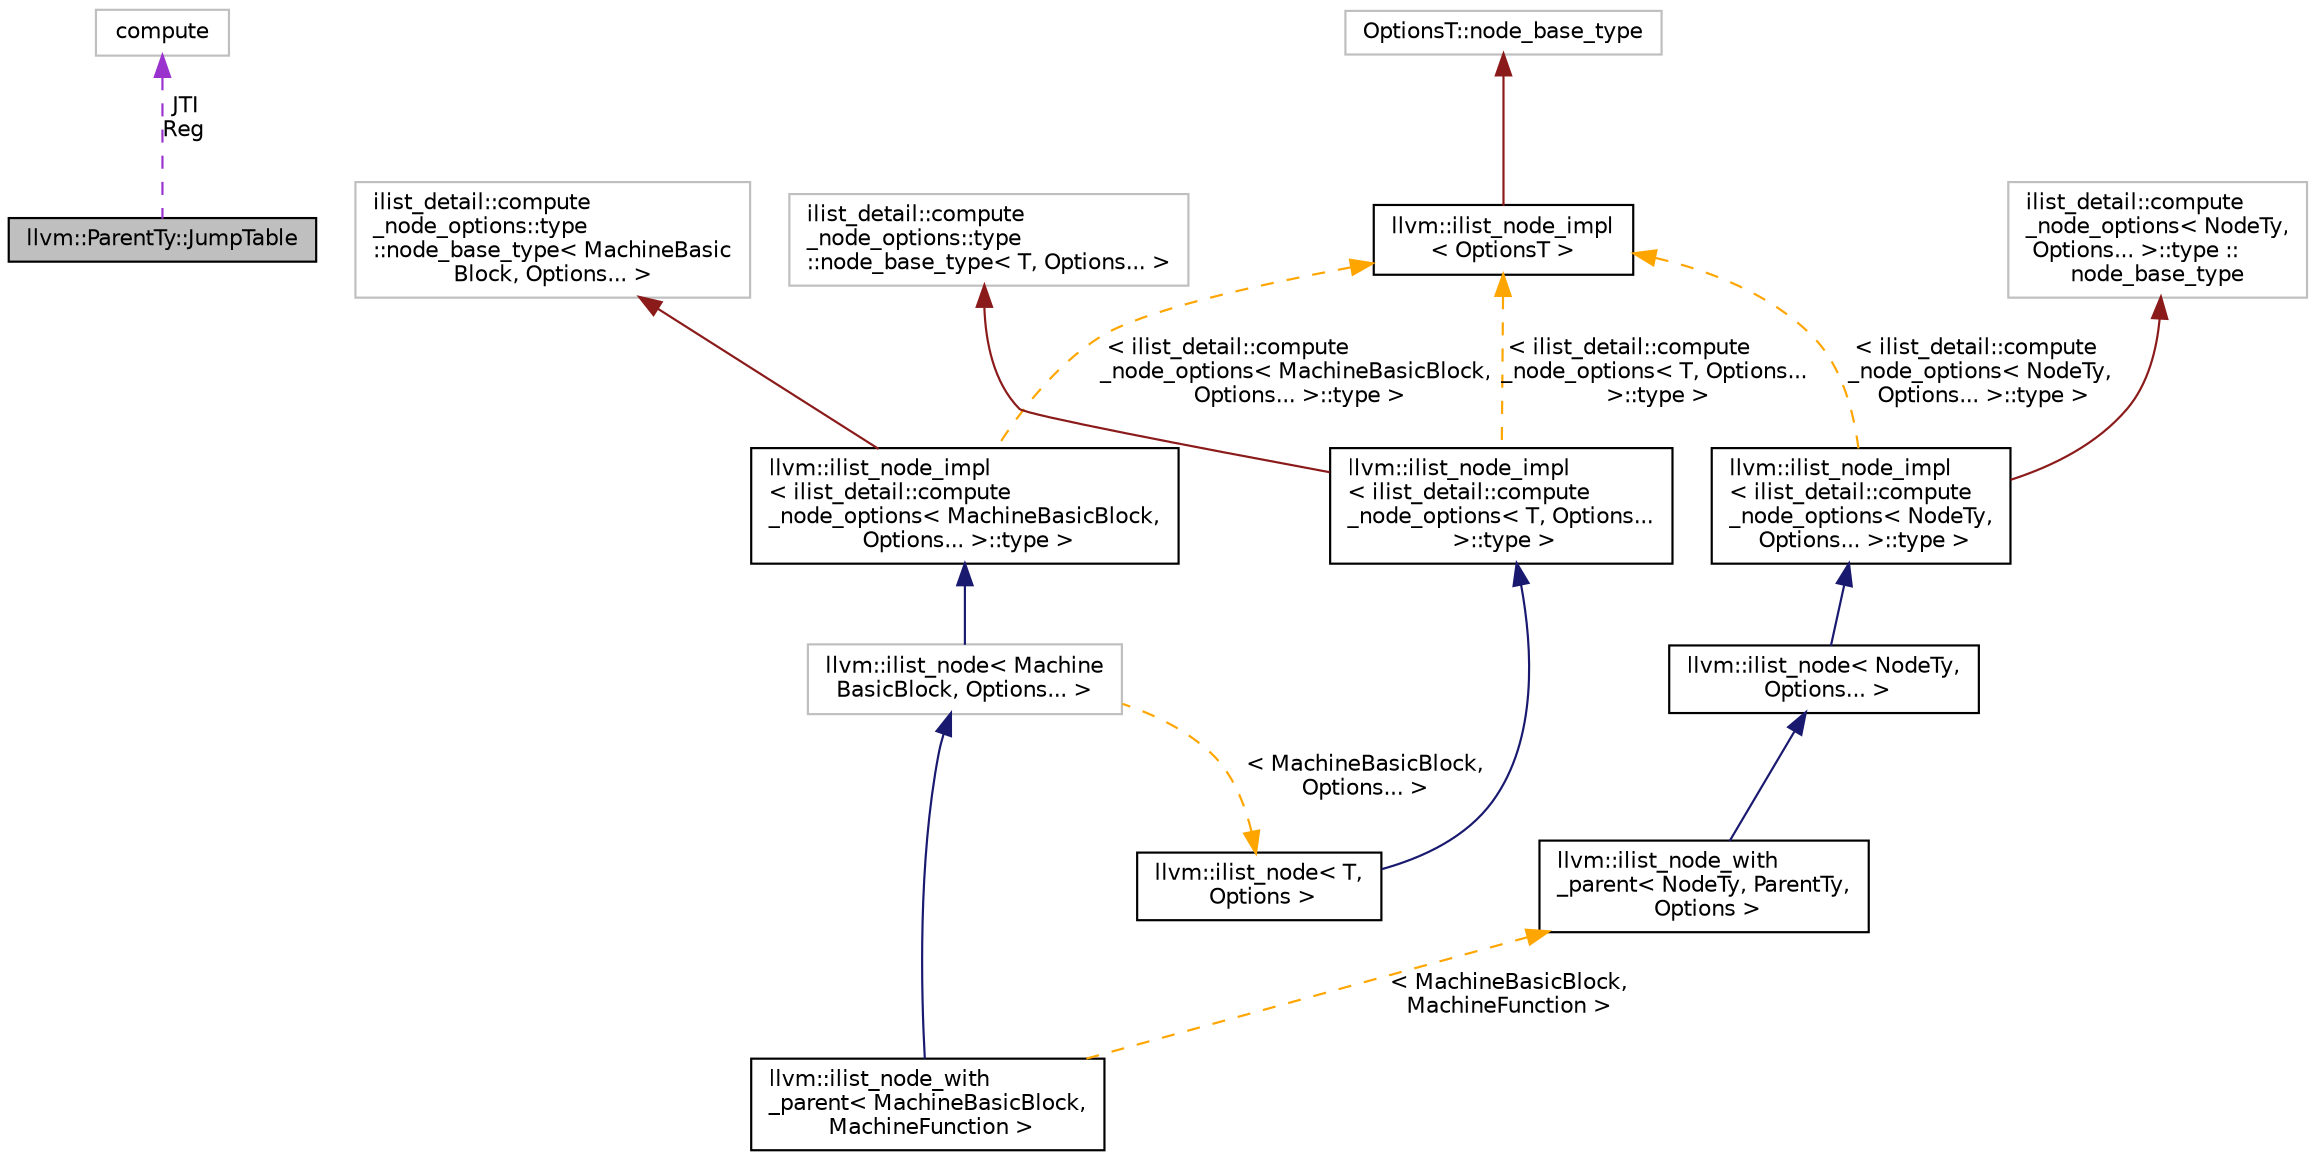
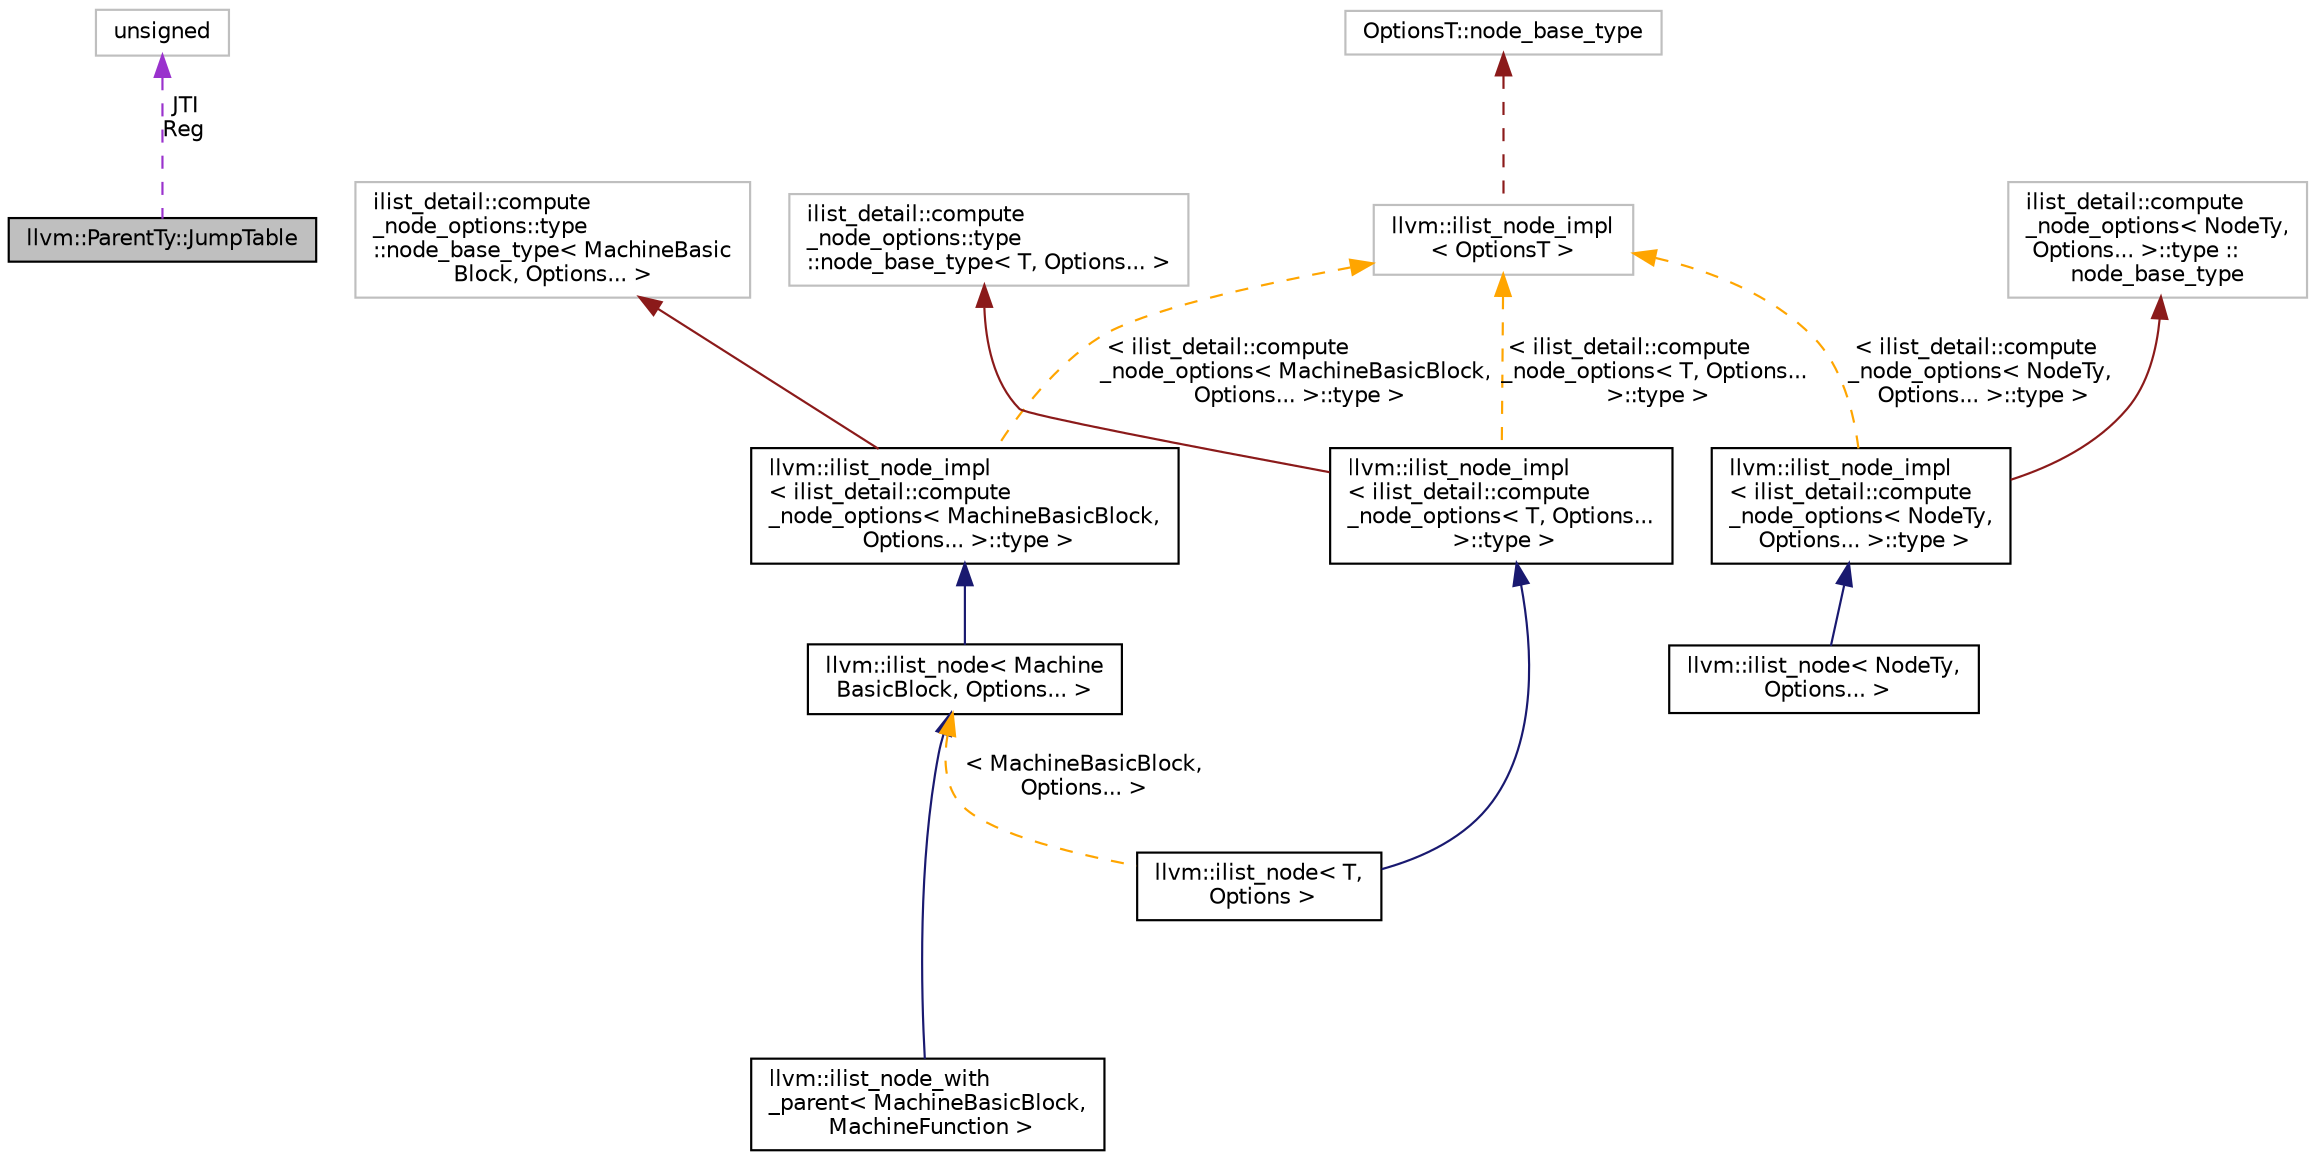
(162, 33) -> (162, 33)
(1503, 141) -> (1503, 141)
(1503, 240) -> (1503, 240)
(965, 679) -> (965, 679)
(1206, 749) -> (1010, 833)
(1704, 886) -> none
